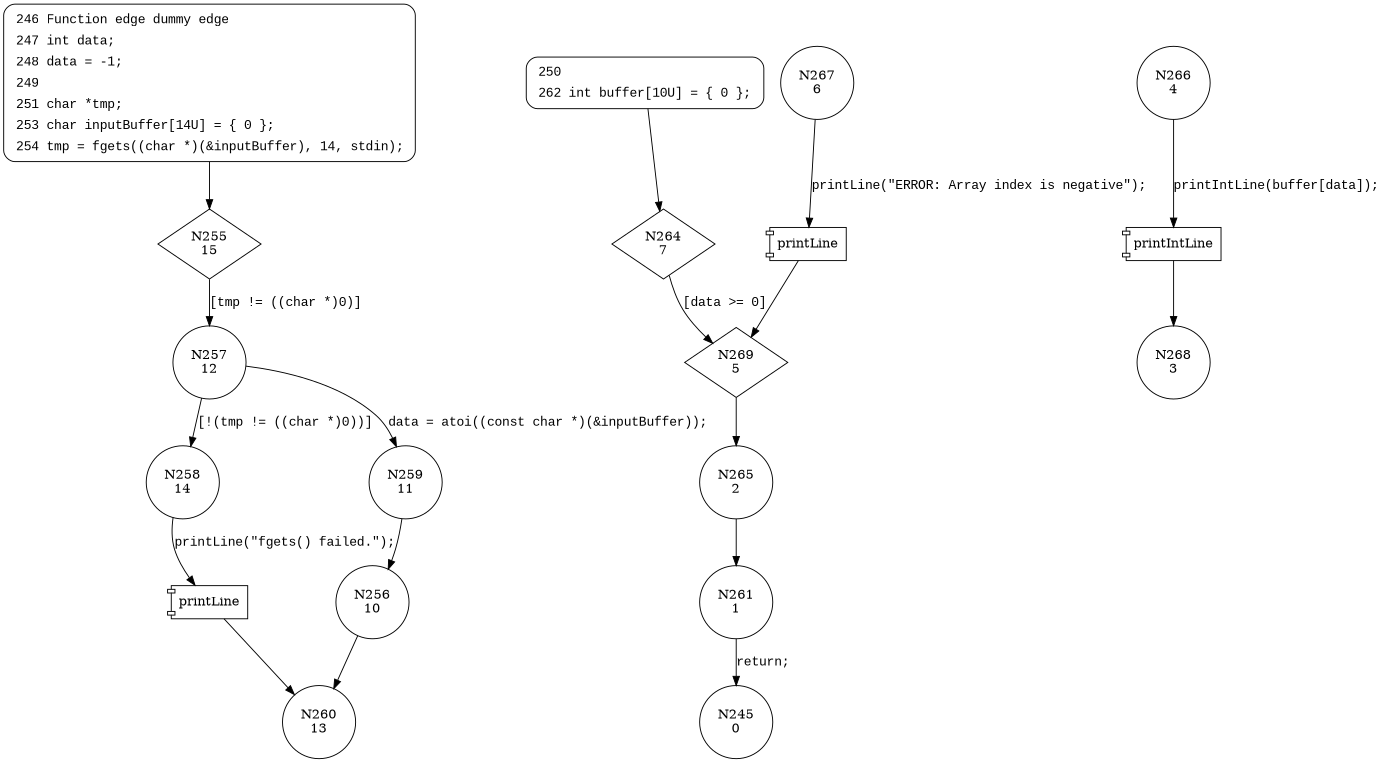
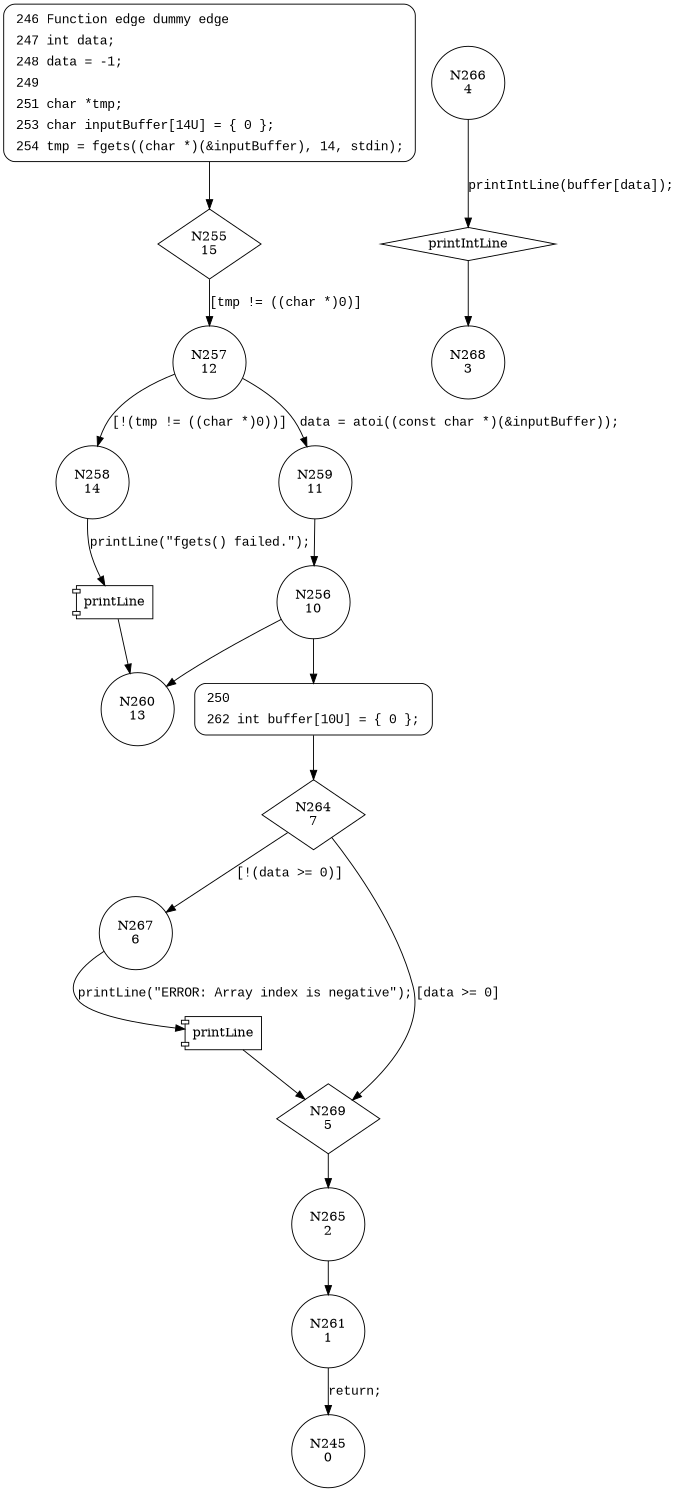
(1174, 244) -> (468, 244)
none -> (314, 656)
none -> (231, 870)
